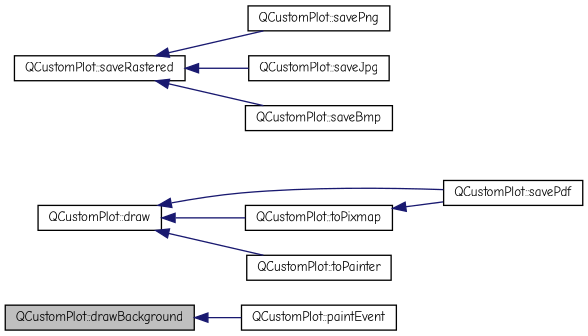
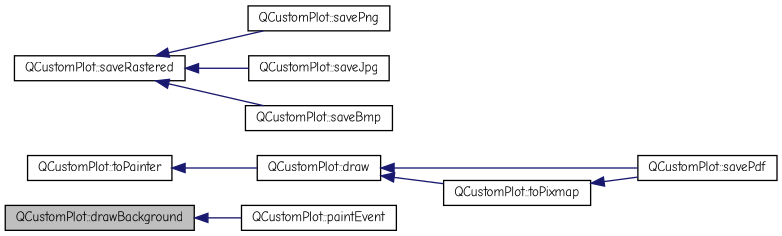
(216, 244) -> (221, 168)
